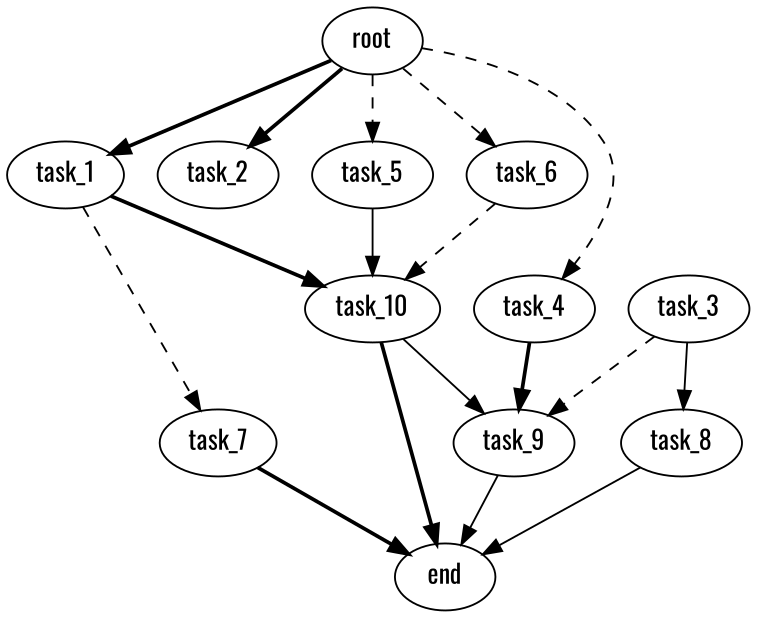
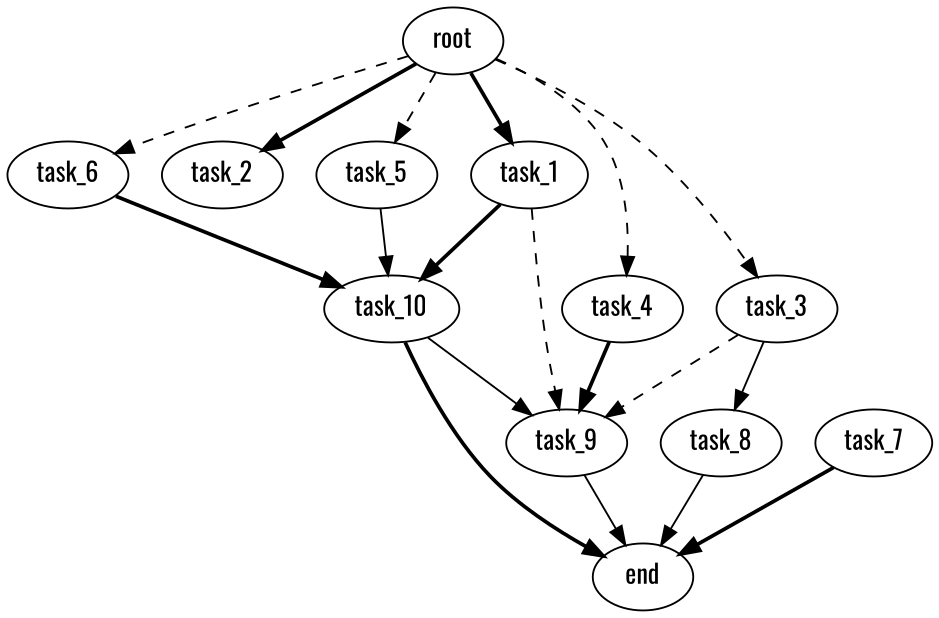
none -> (637, 140)
(458, 235) -> (219, 238)
(137, 301) -> (541, 300)
